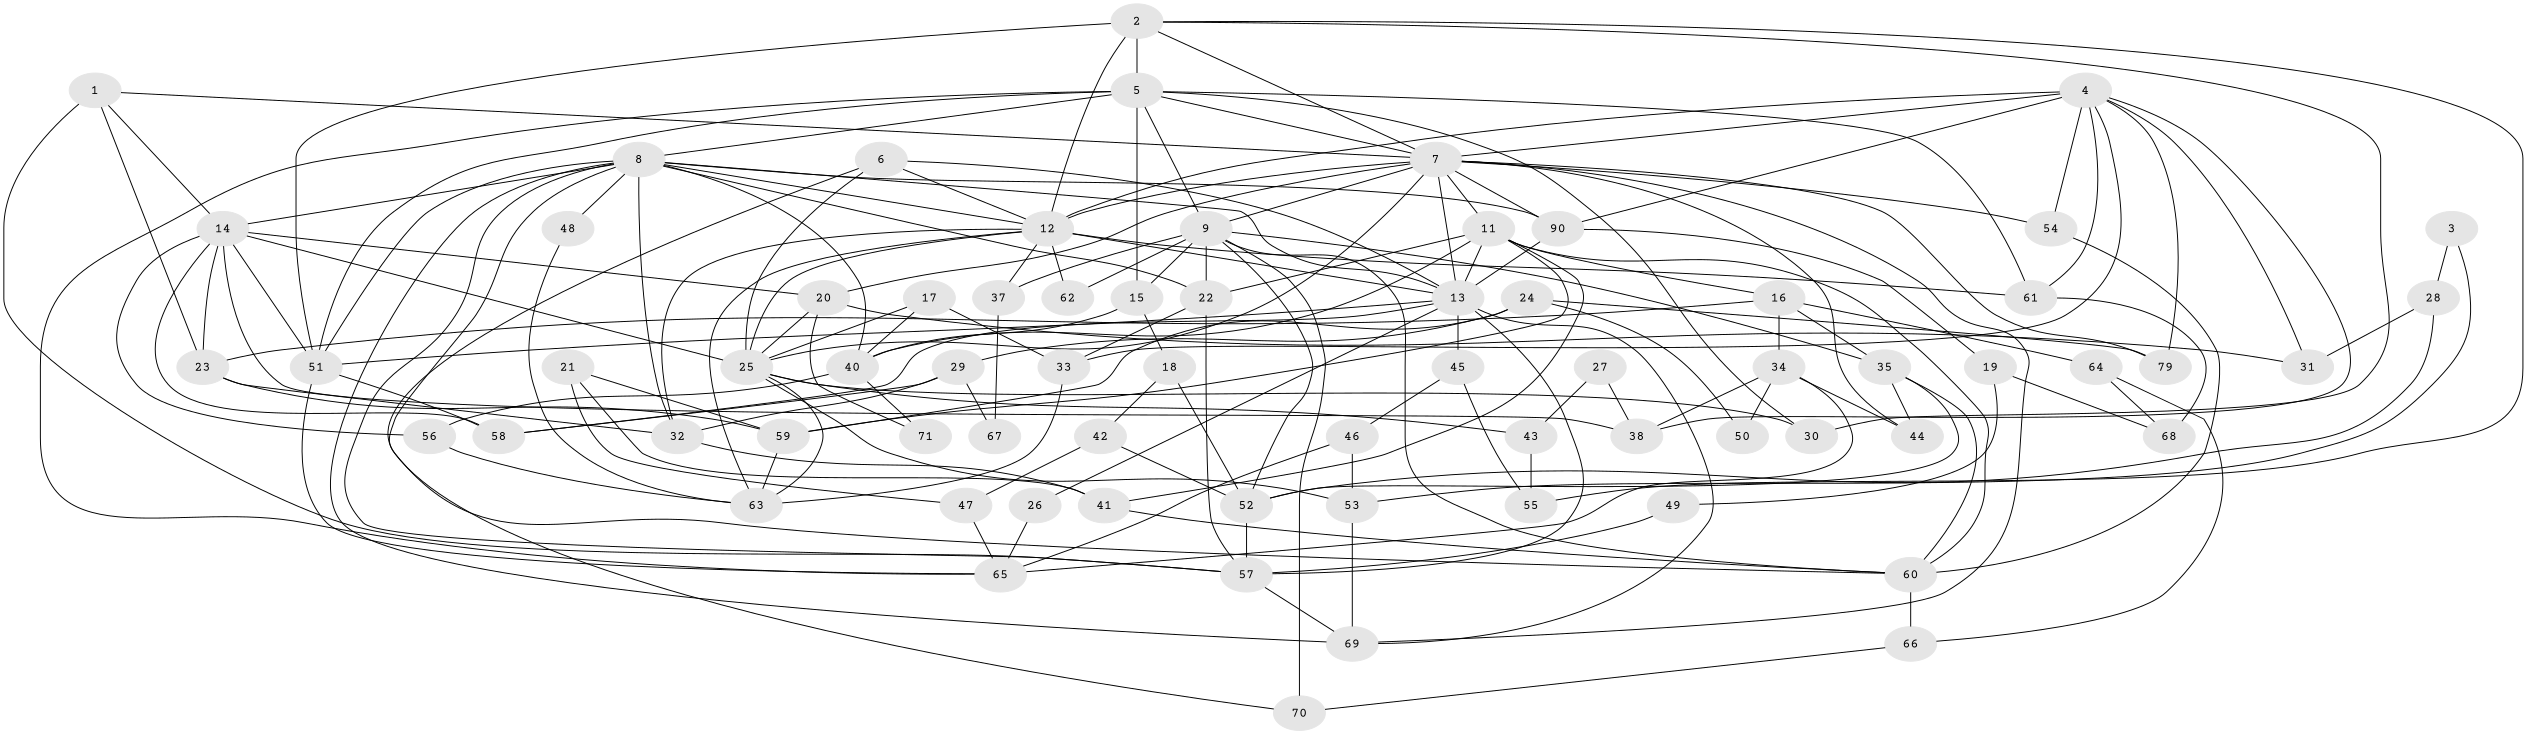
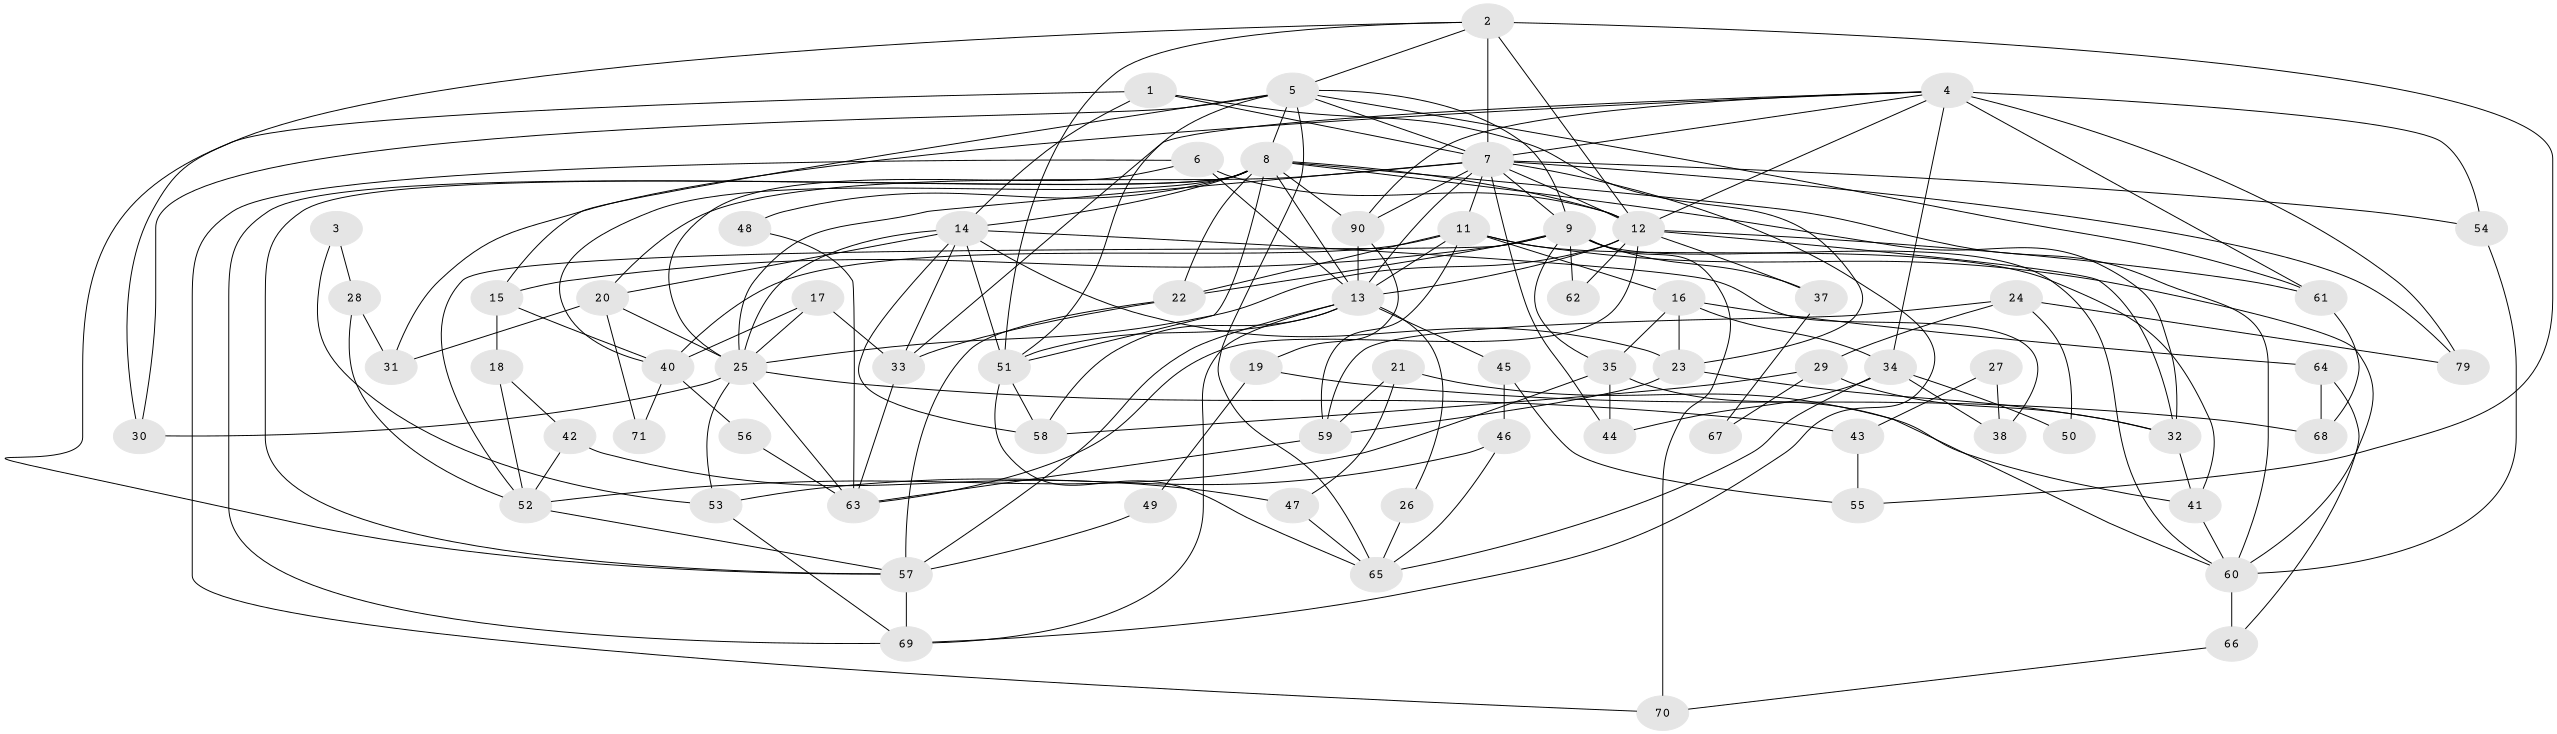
(2333, 388) -> (1919, 229)
(173, 405) -> (930, 298)
